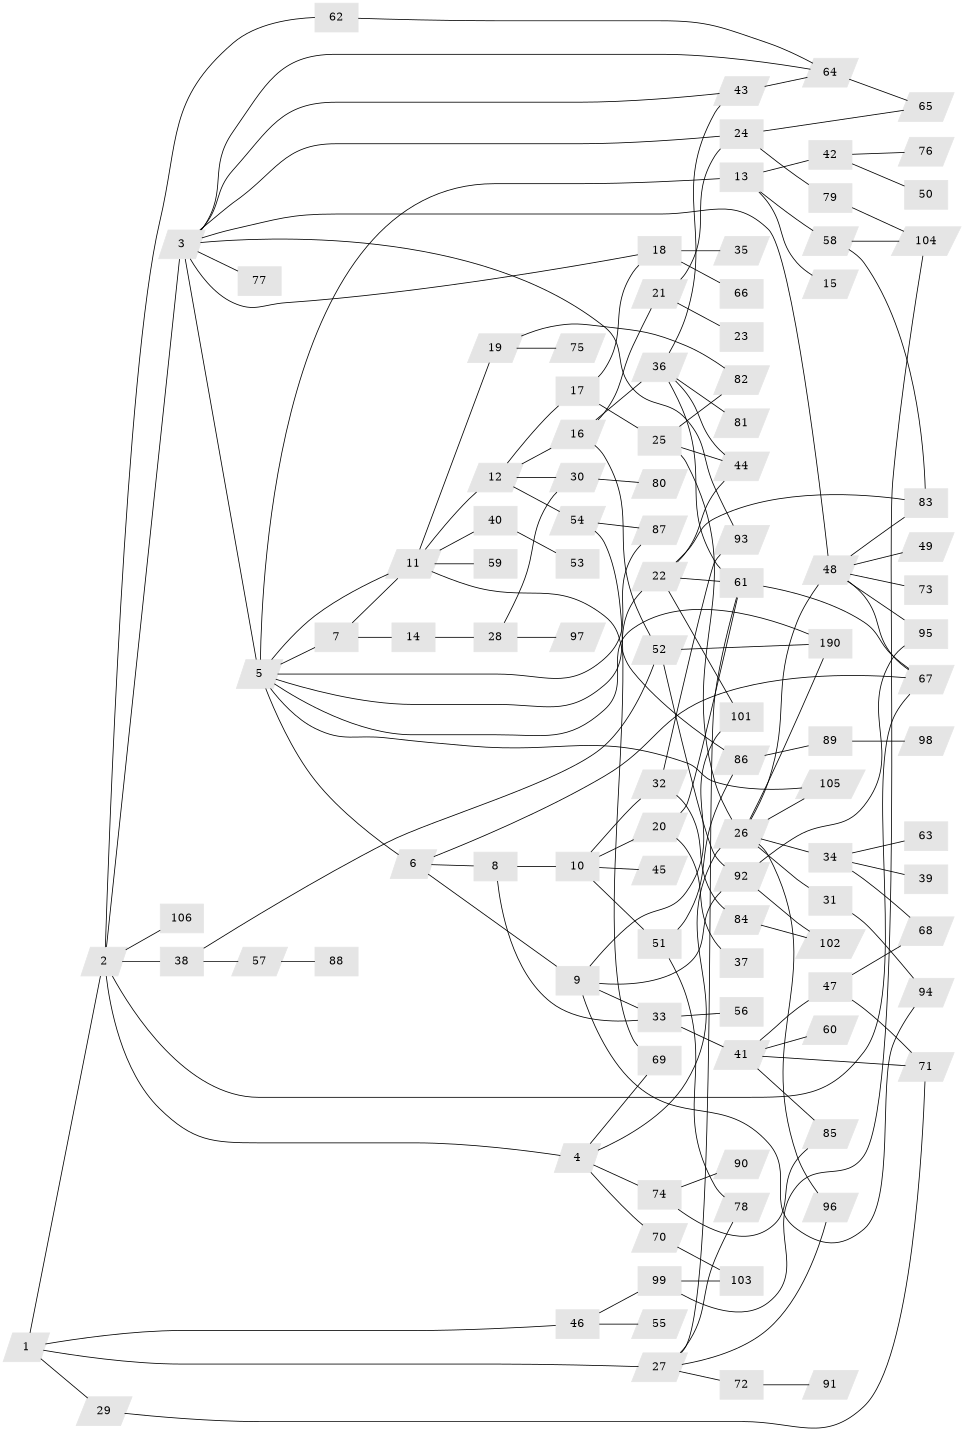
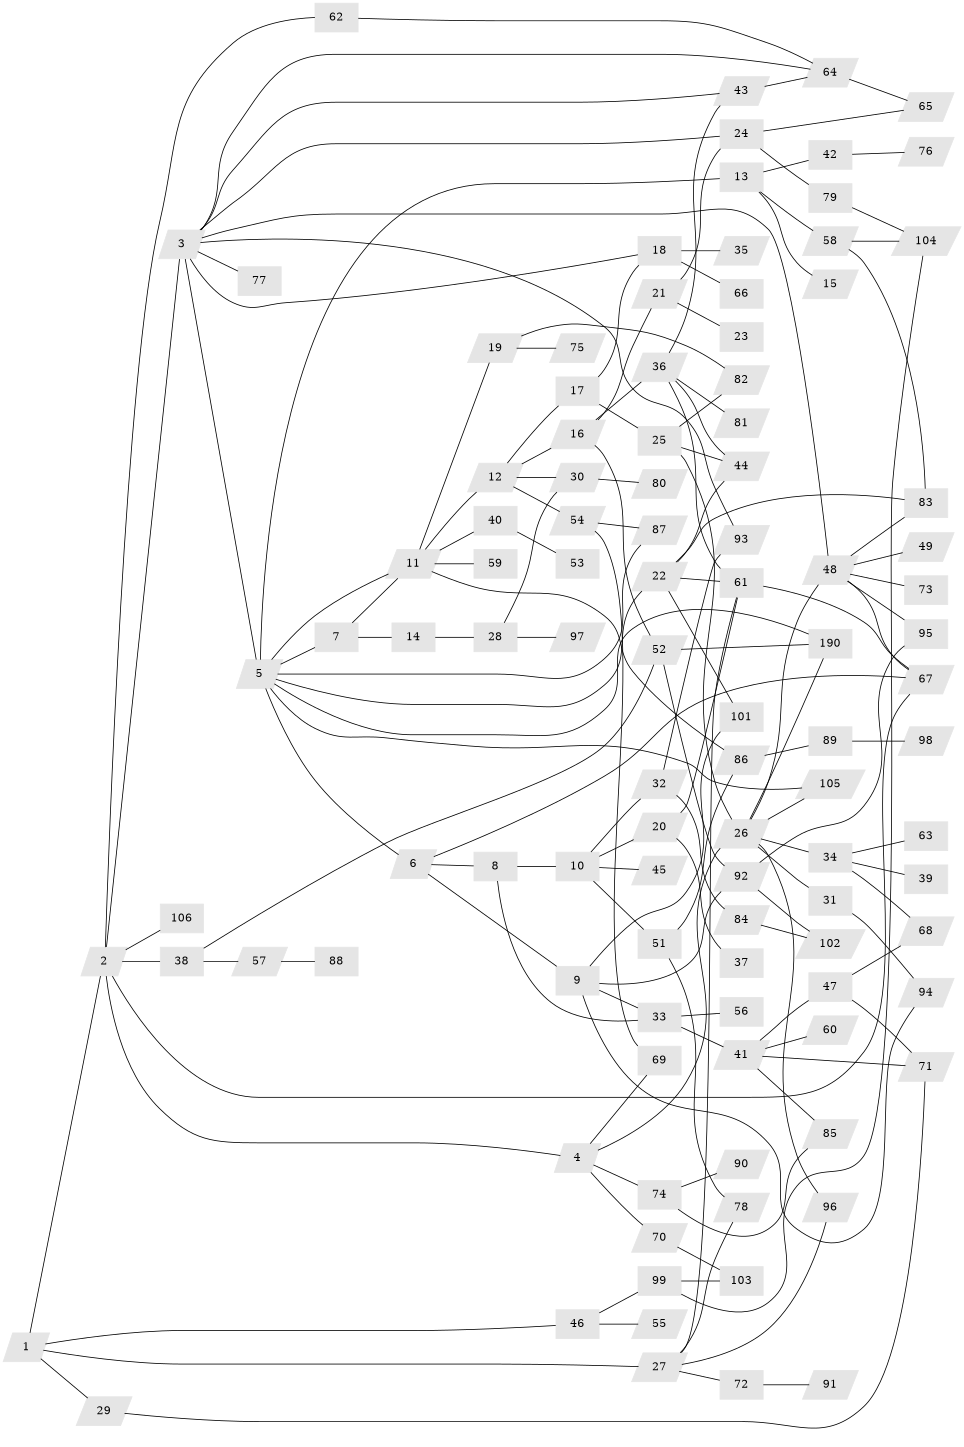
(926, 195) -> none
